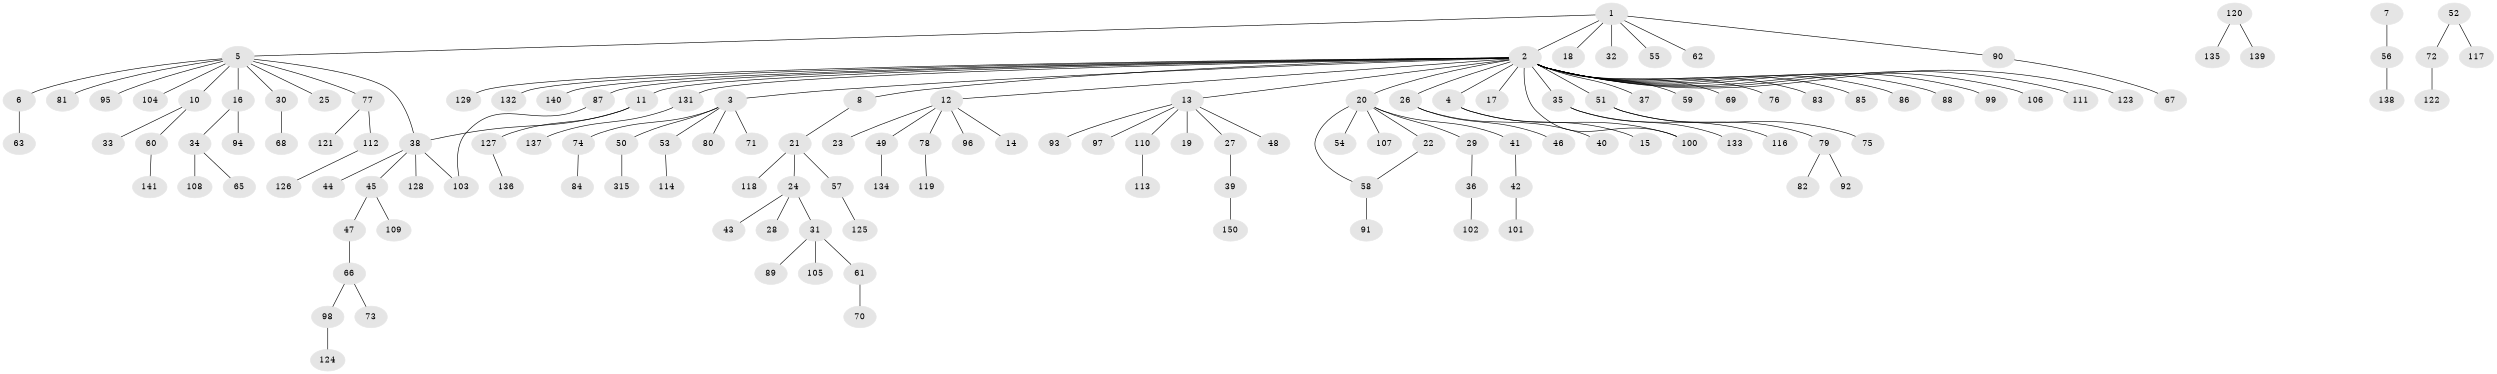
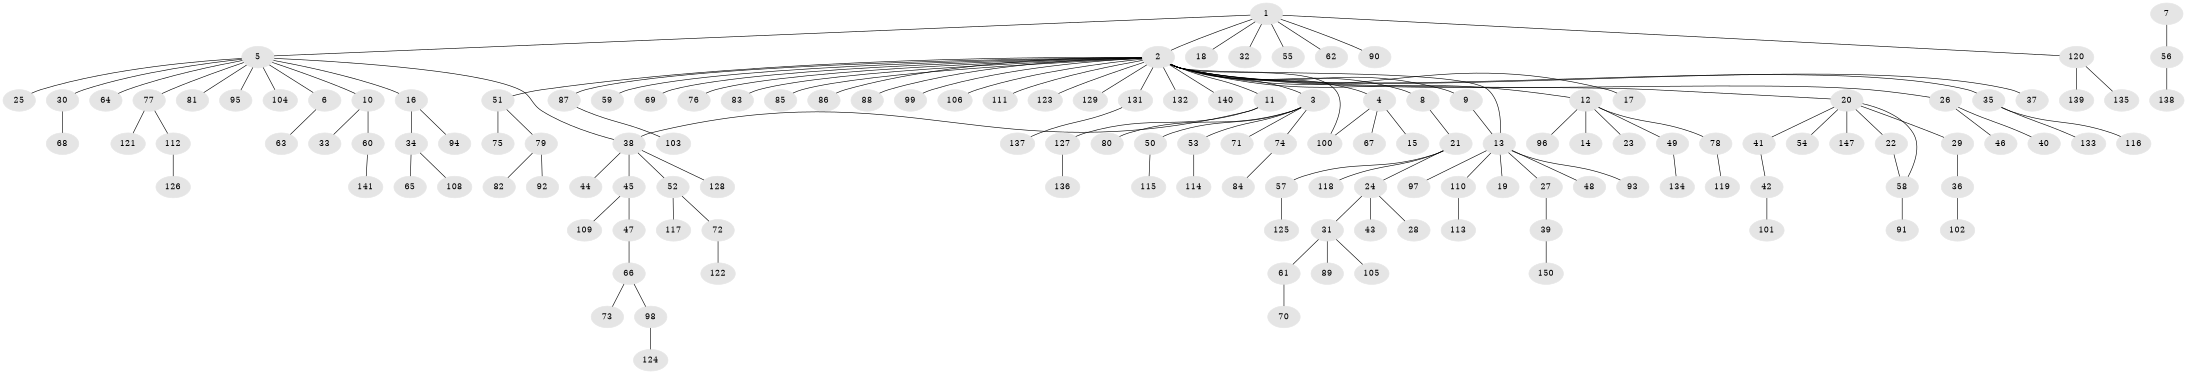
none -> (1671, 35)
(2087, 73) -> (1375, 122)
none -> (106, 100)
none -> (1466, 100)
(1384, 144) -> (1847, 144)
(438, 165) -> (651, 165)
(622, 187) -> (1149, 187)
